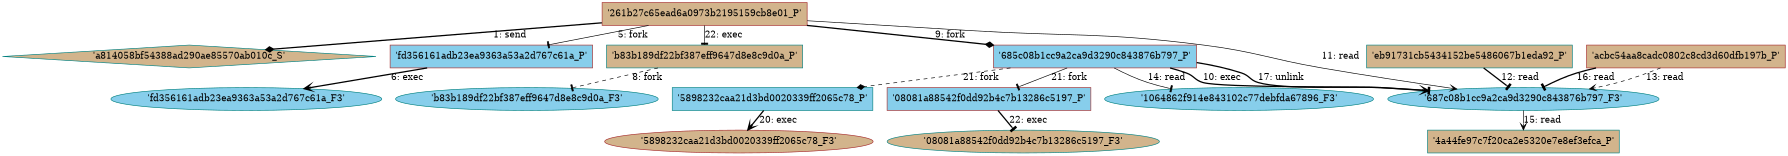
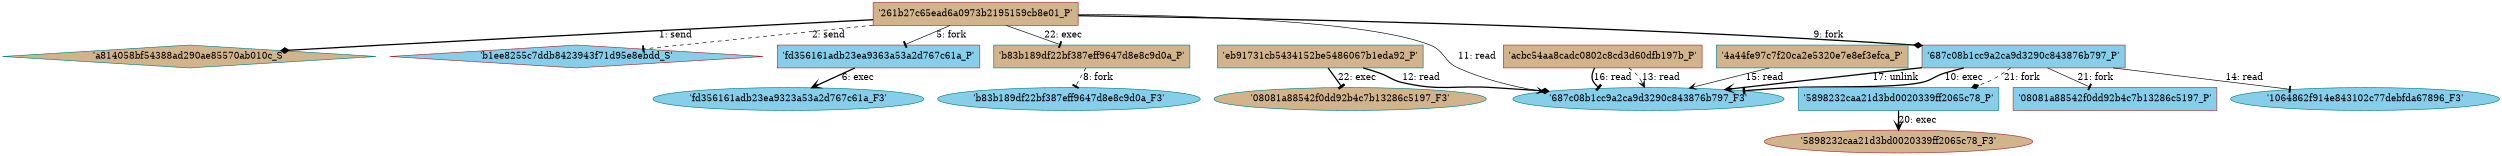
none -> (576, 56)
(1095, 56) -> (2024, 56)
(1495, 77) -> (1451, 87)
(246, 99) -> (788, 99)
(1523, 117) -> (1732, 77)
(1005, 119) -> (1334, 76)
